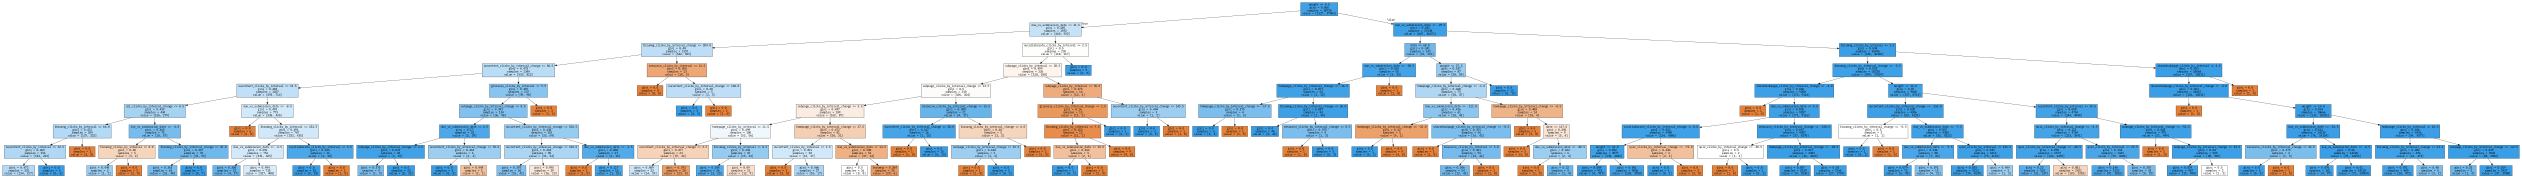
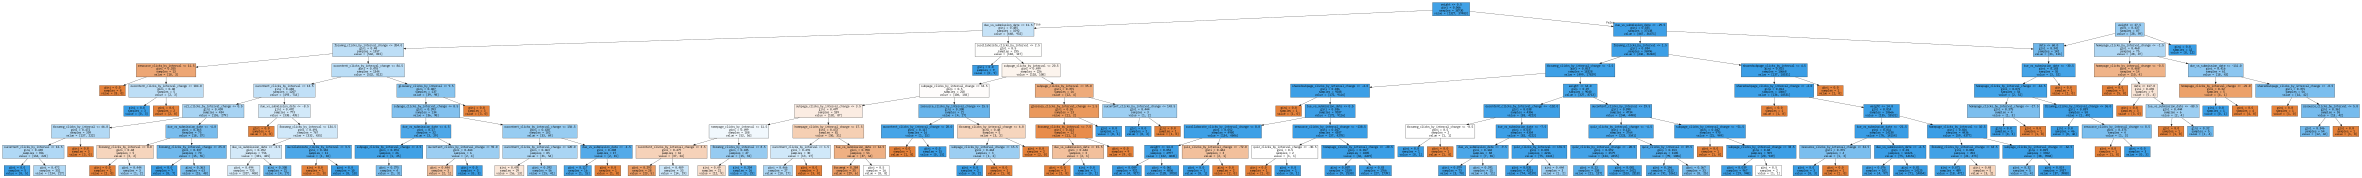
(1435, 60) -> (2090, 39)
(401, 171) -> none
(2070, 171) -> (1625, 171)
(2430, 171) -> (1982, 171)
